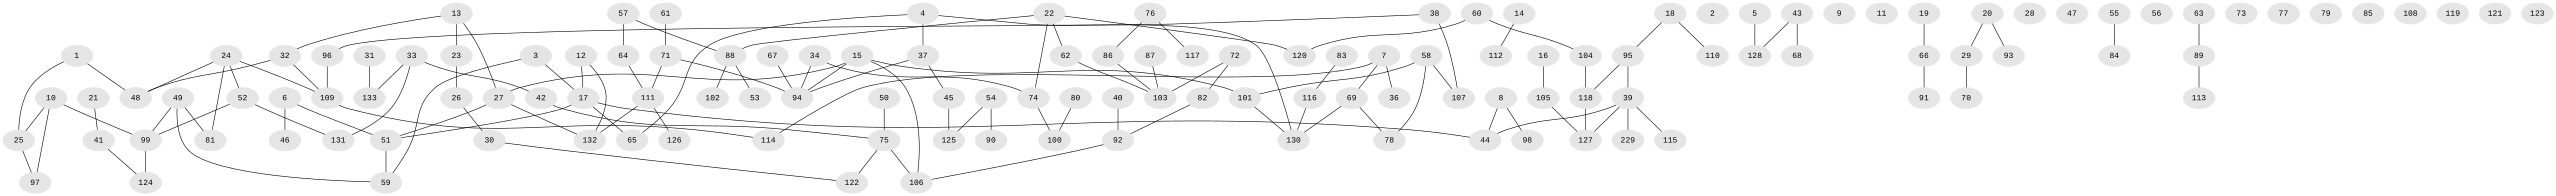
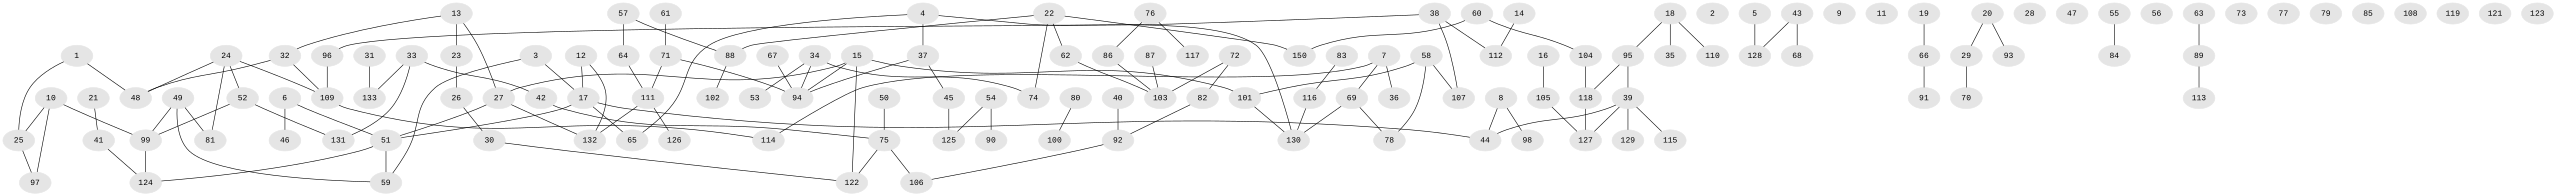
none -> (1465, 35)
(1300, 56) -> (1300, 56)
none -> (1670, 56)
(739, 71) -> (779, 81)
(914, 107) -> (855, 119)
(1044, 119) -> none
(1628, 140) -> (1628, 140)
none -> (268, 169)
